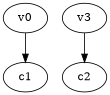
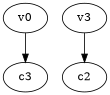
(25, 77) -> (25, 77)
